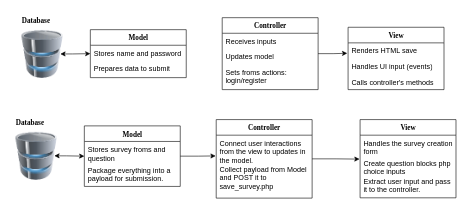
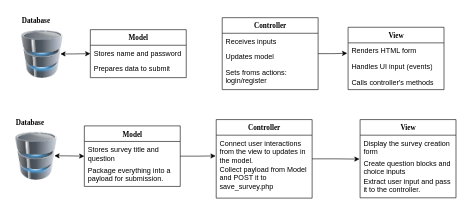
(384, 51) -> (384, 51)
(409, 148) -> (409, 148)
(133, 155) -> (133, 155)
(409, 169) -> (409, 169)
